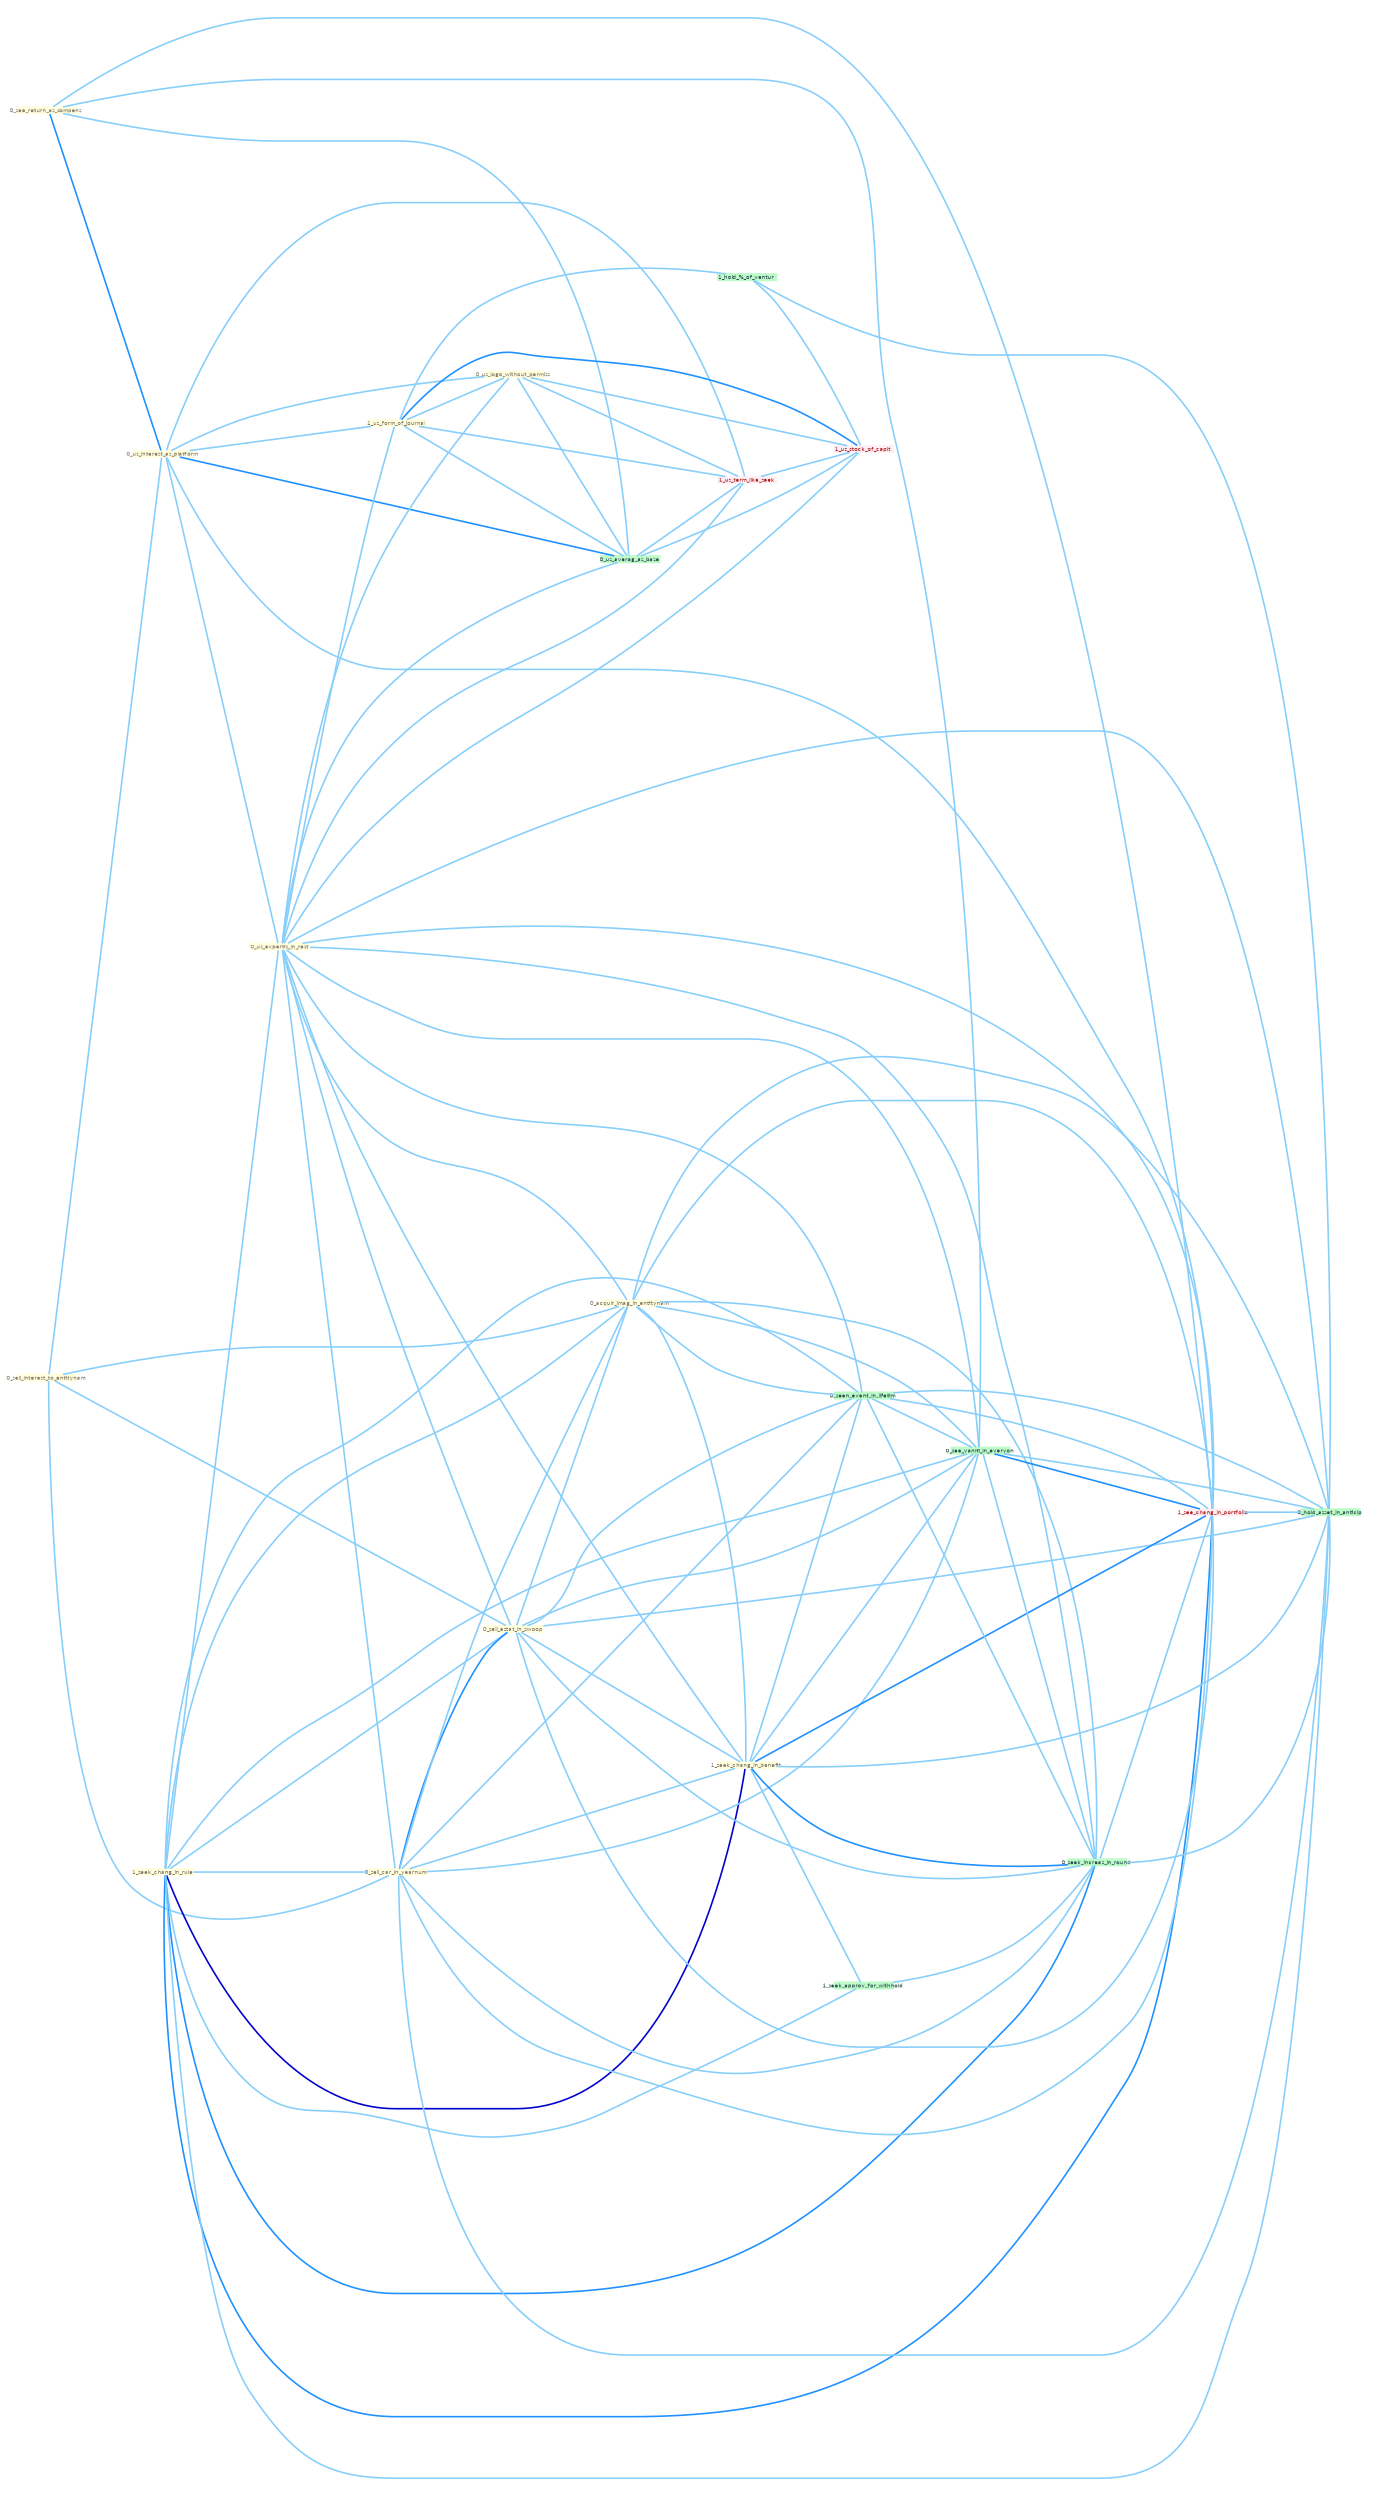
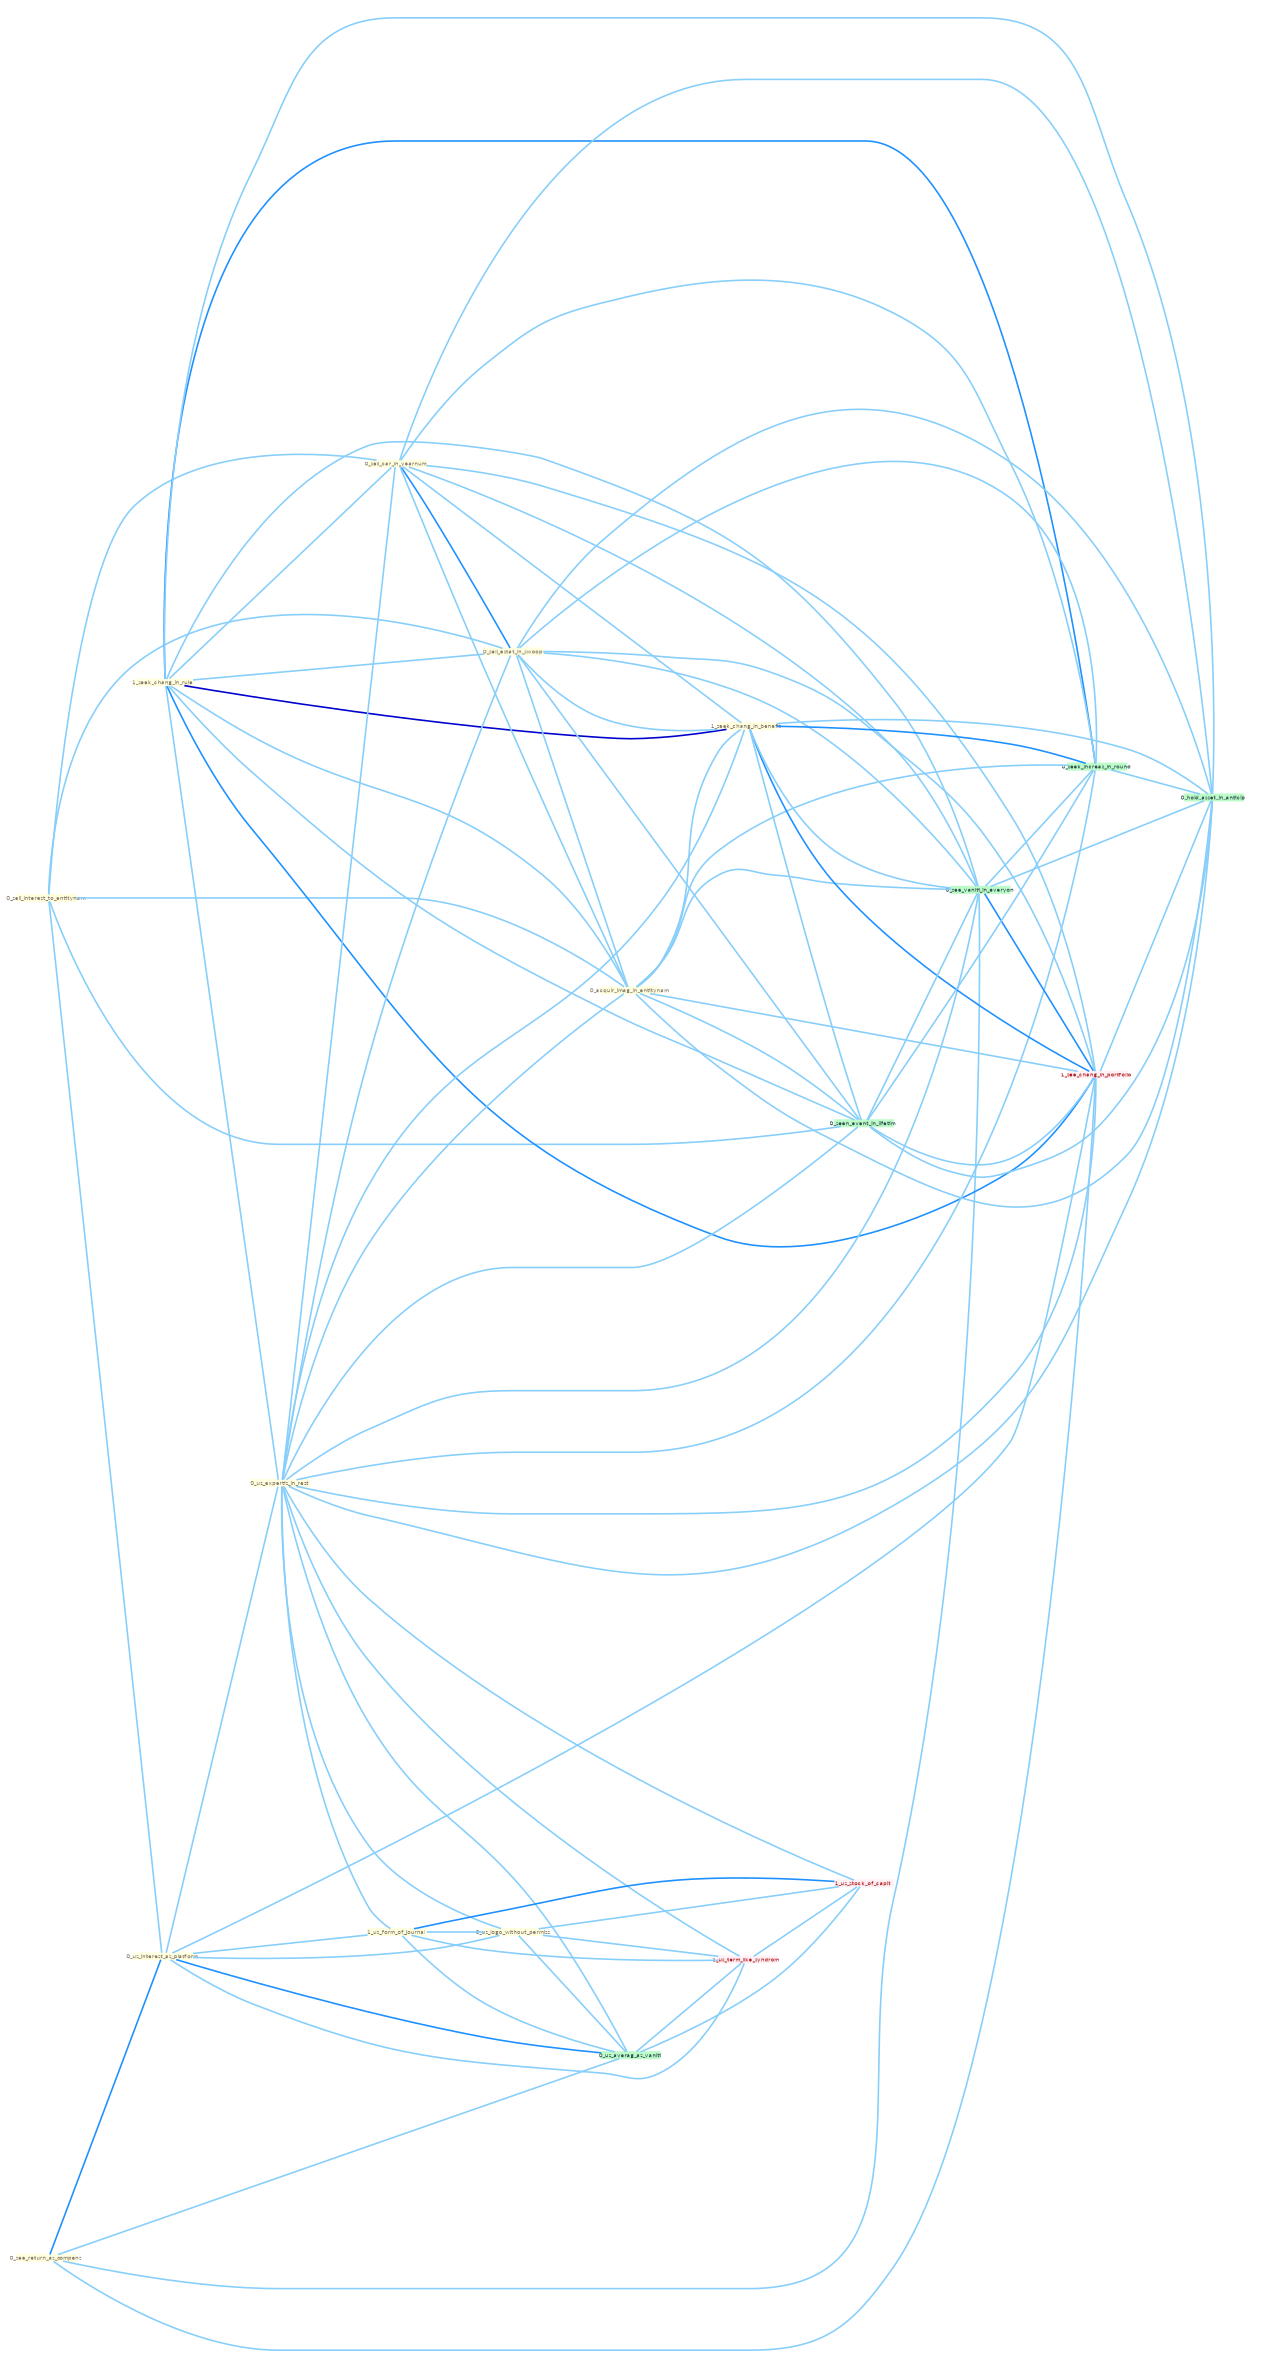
(747, 277) -> none
(747, 480) -> (747, 1960)
(631, 559) -> (631, 2055)
(630, 1634) -> (361, 1144)
(1156, 1687) -> none
(864, 1986) -> none
